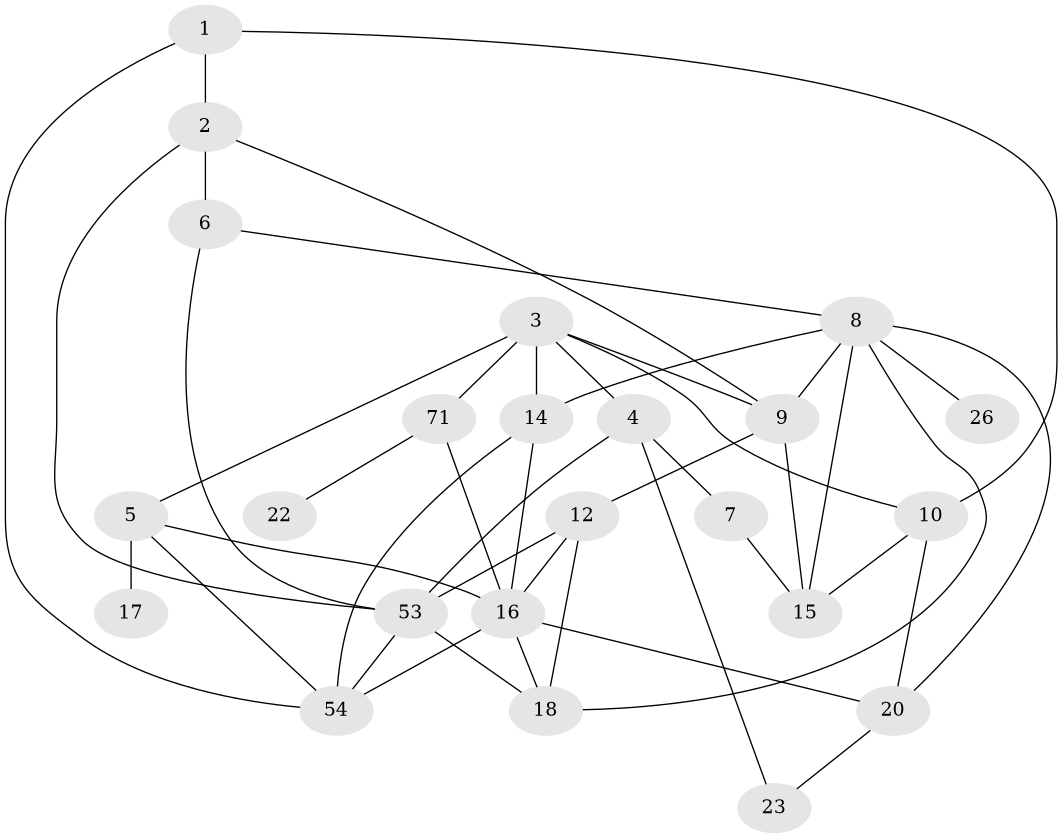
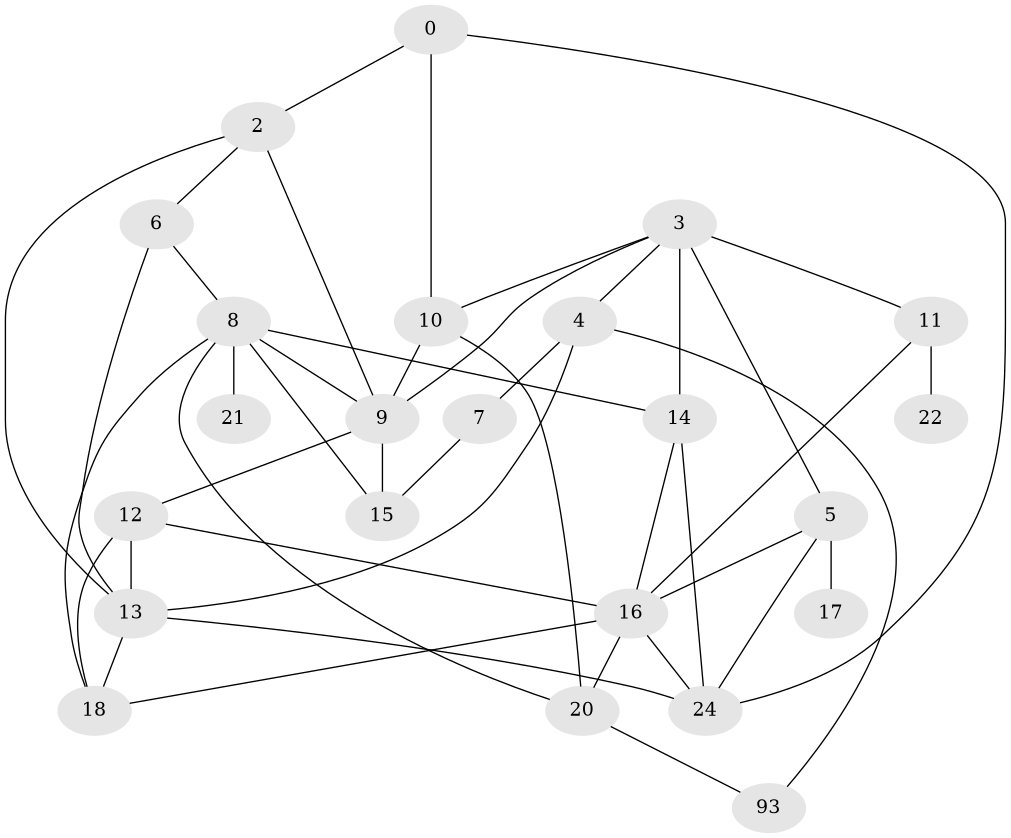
(205, 30) -> (431, 30)
(439, 419) -> (931, 322)
(982, 419) -> (234, 419)
(868, 565) -> (407, 370)
(411, 614) -> (131, 614)
(336, 711) -> (705, 711)
(774, 808) -> (769, 808)
